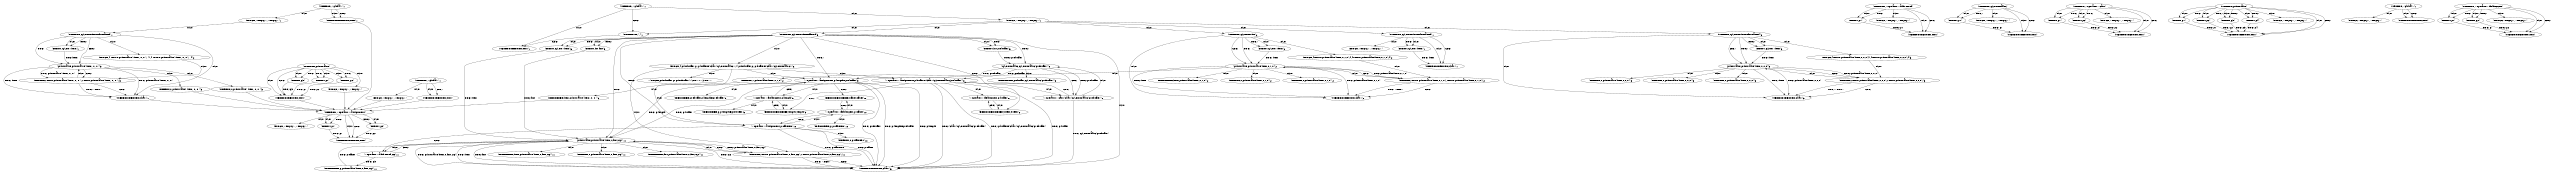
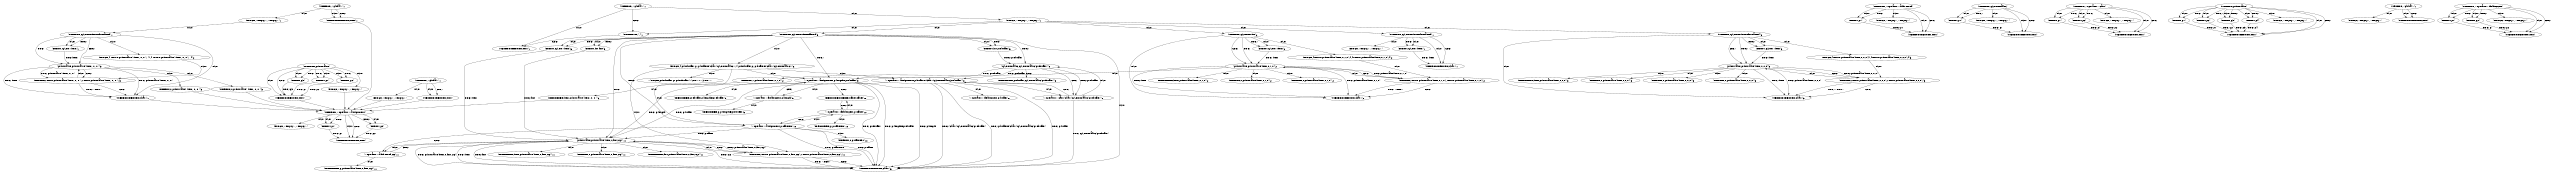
(1029, 73) -> (1029, 73)
none -> (1543, 80)
(785, 112) -> none
(1000, 112) -> none
(382, 146) -> (689, 133)
(371, 162) -> (371, 162)
